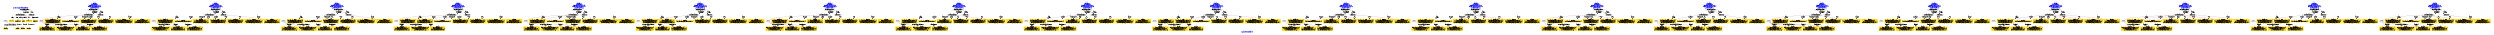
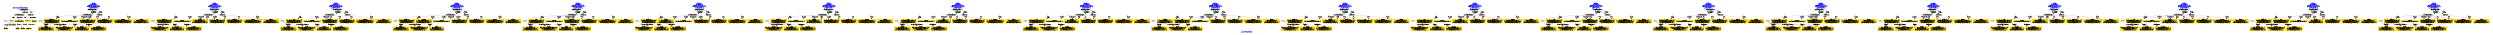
(18, 21) -> (19, 21)
(23, 21) -> none
(28, 29) -> (29, 29)
